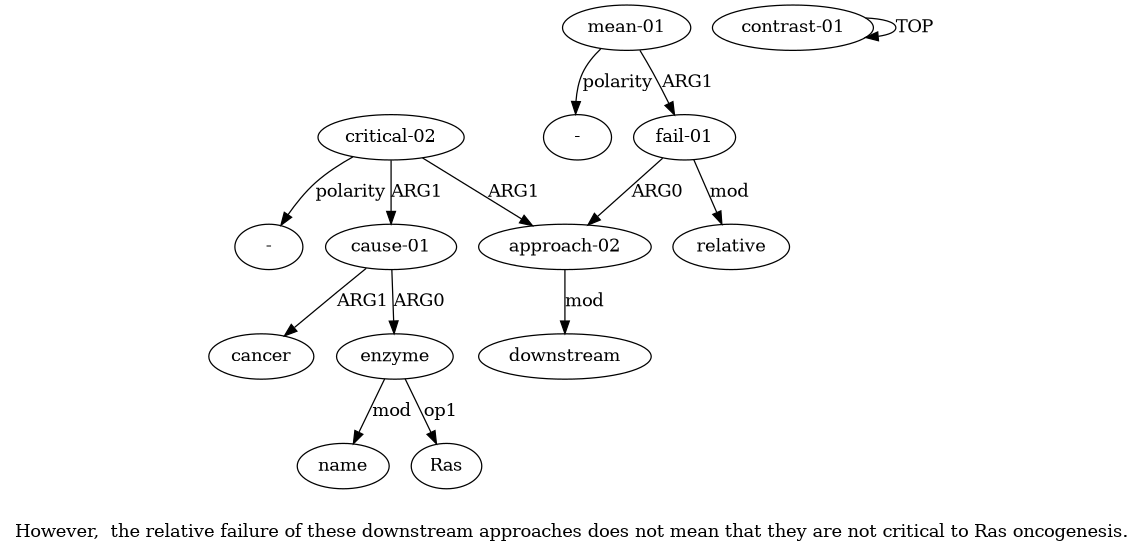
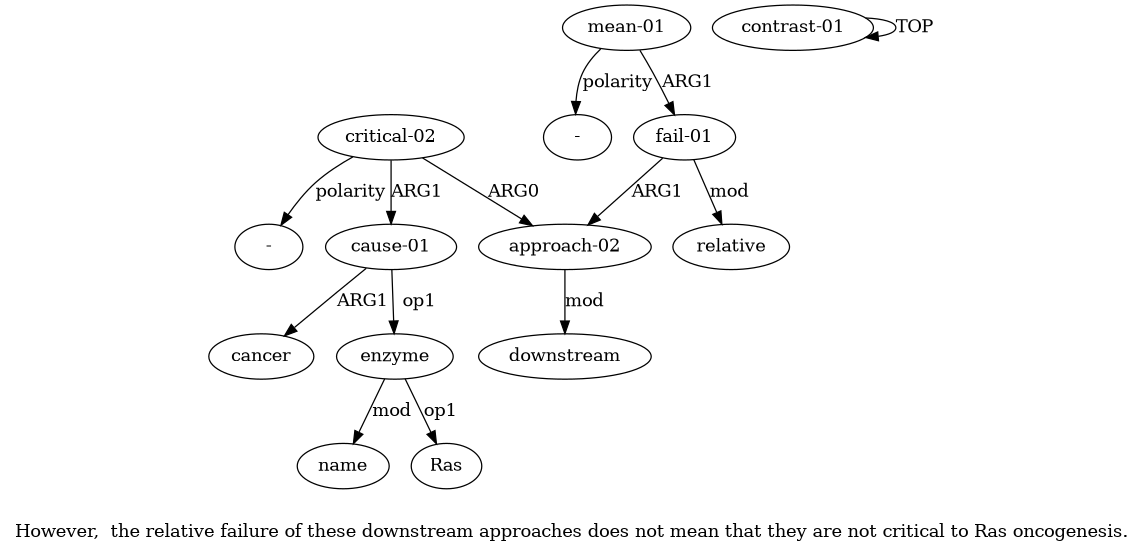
(514, 192) -> (514, 192)
(658, 192) -> (658, 192)
(419, 302) -> (419, 302)
